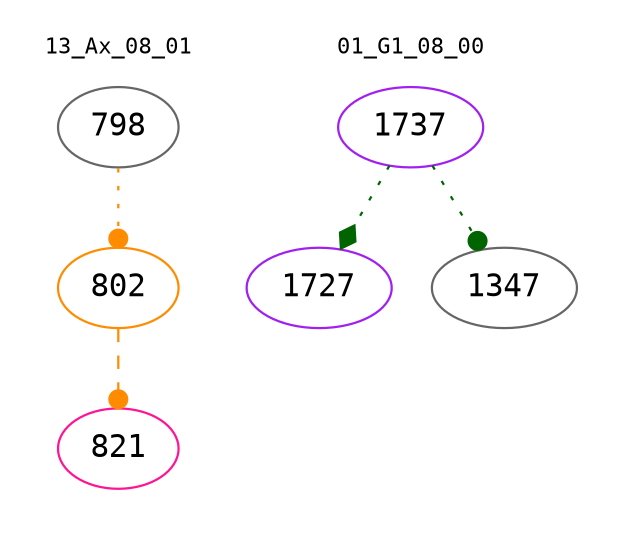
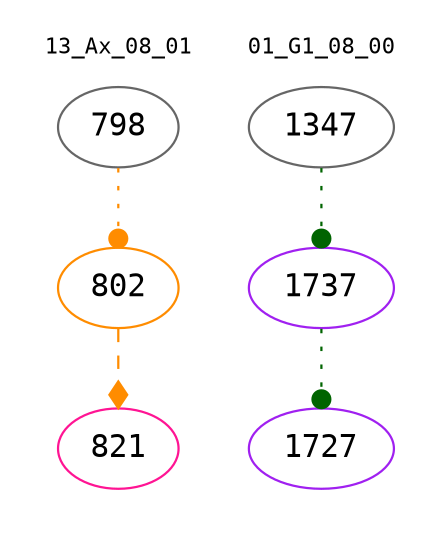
(372, 195) -> (321, 360)
(453, 199) -> (321, 199)
(118, 360) -> (118, 355)
